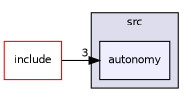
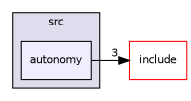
(75, 60) -> (106, 60)
